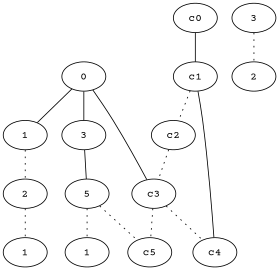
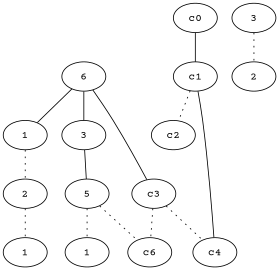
(84, 77) -> (84, 77)
(164, 164) -> none
(150, 252) -> (150, 252)
